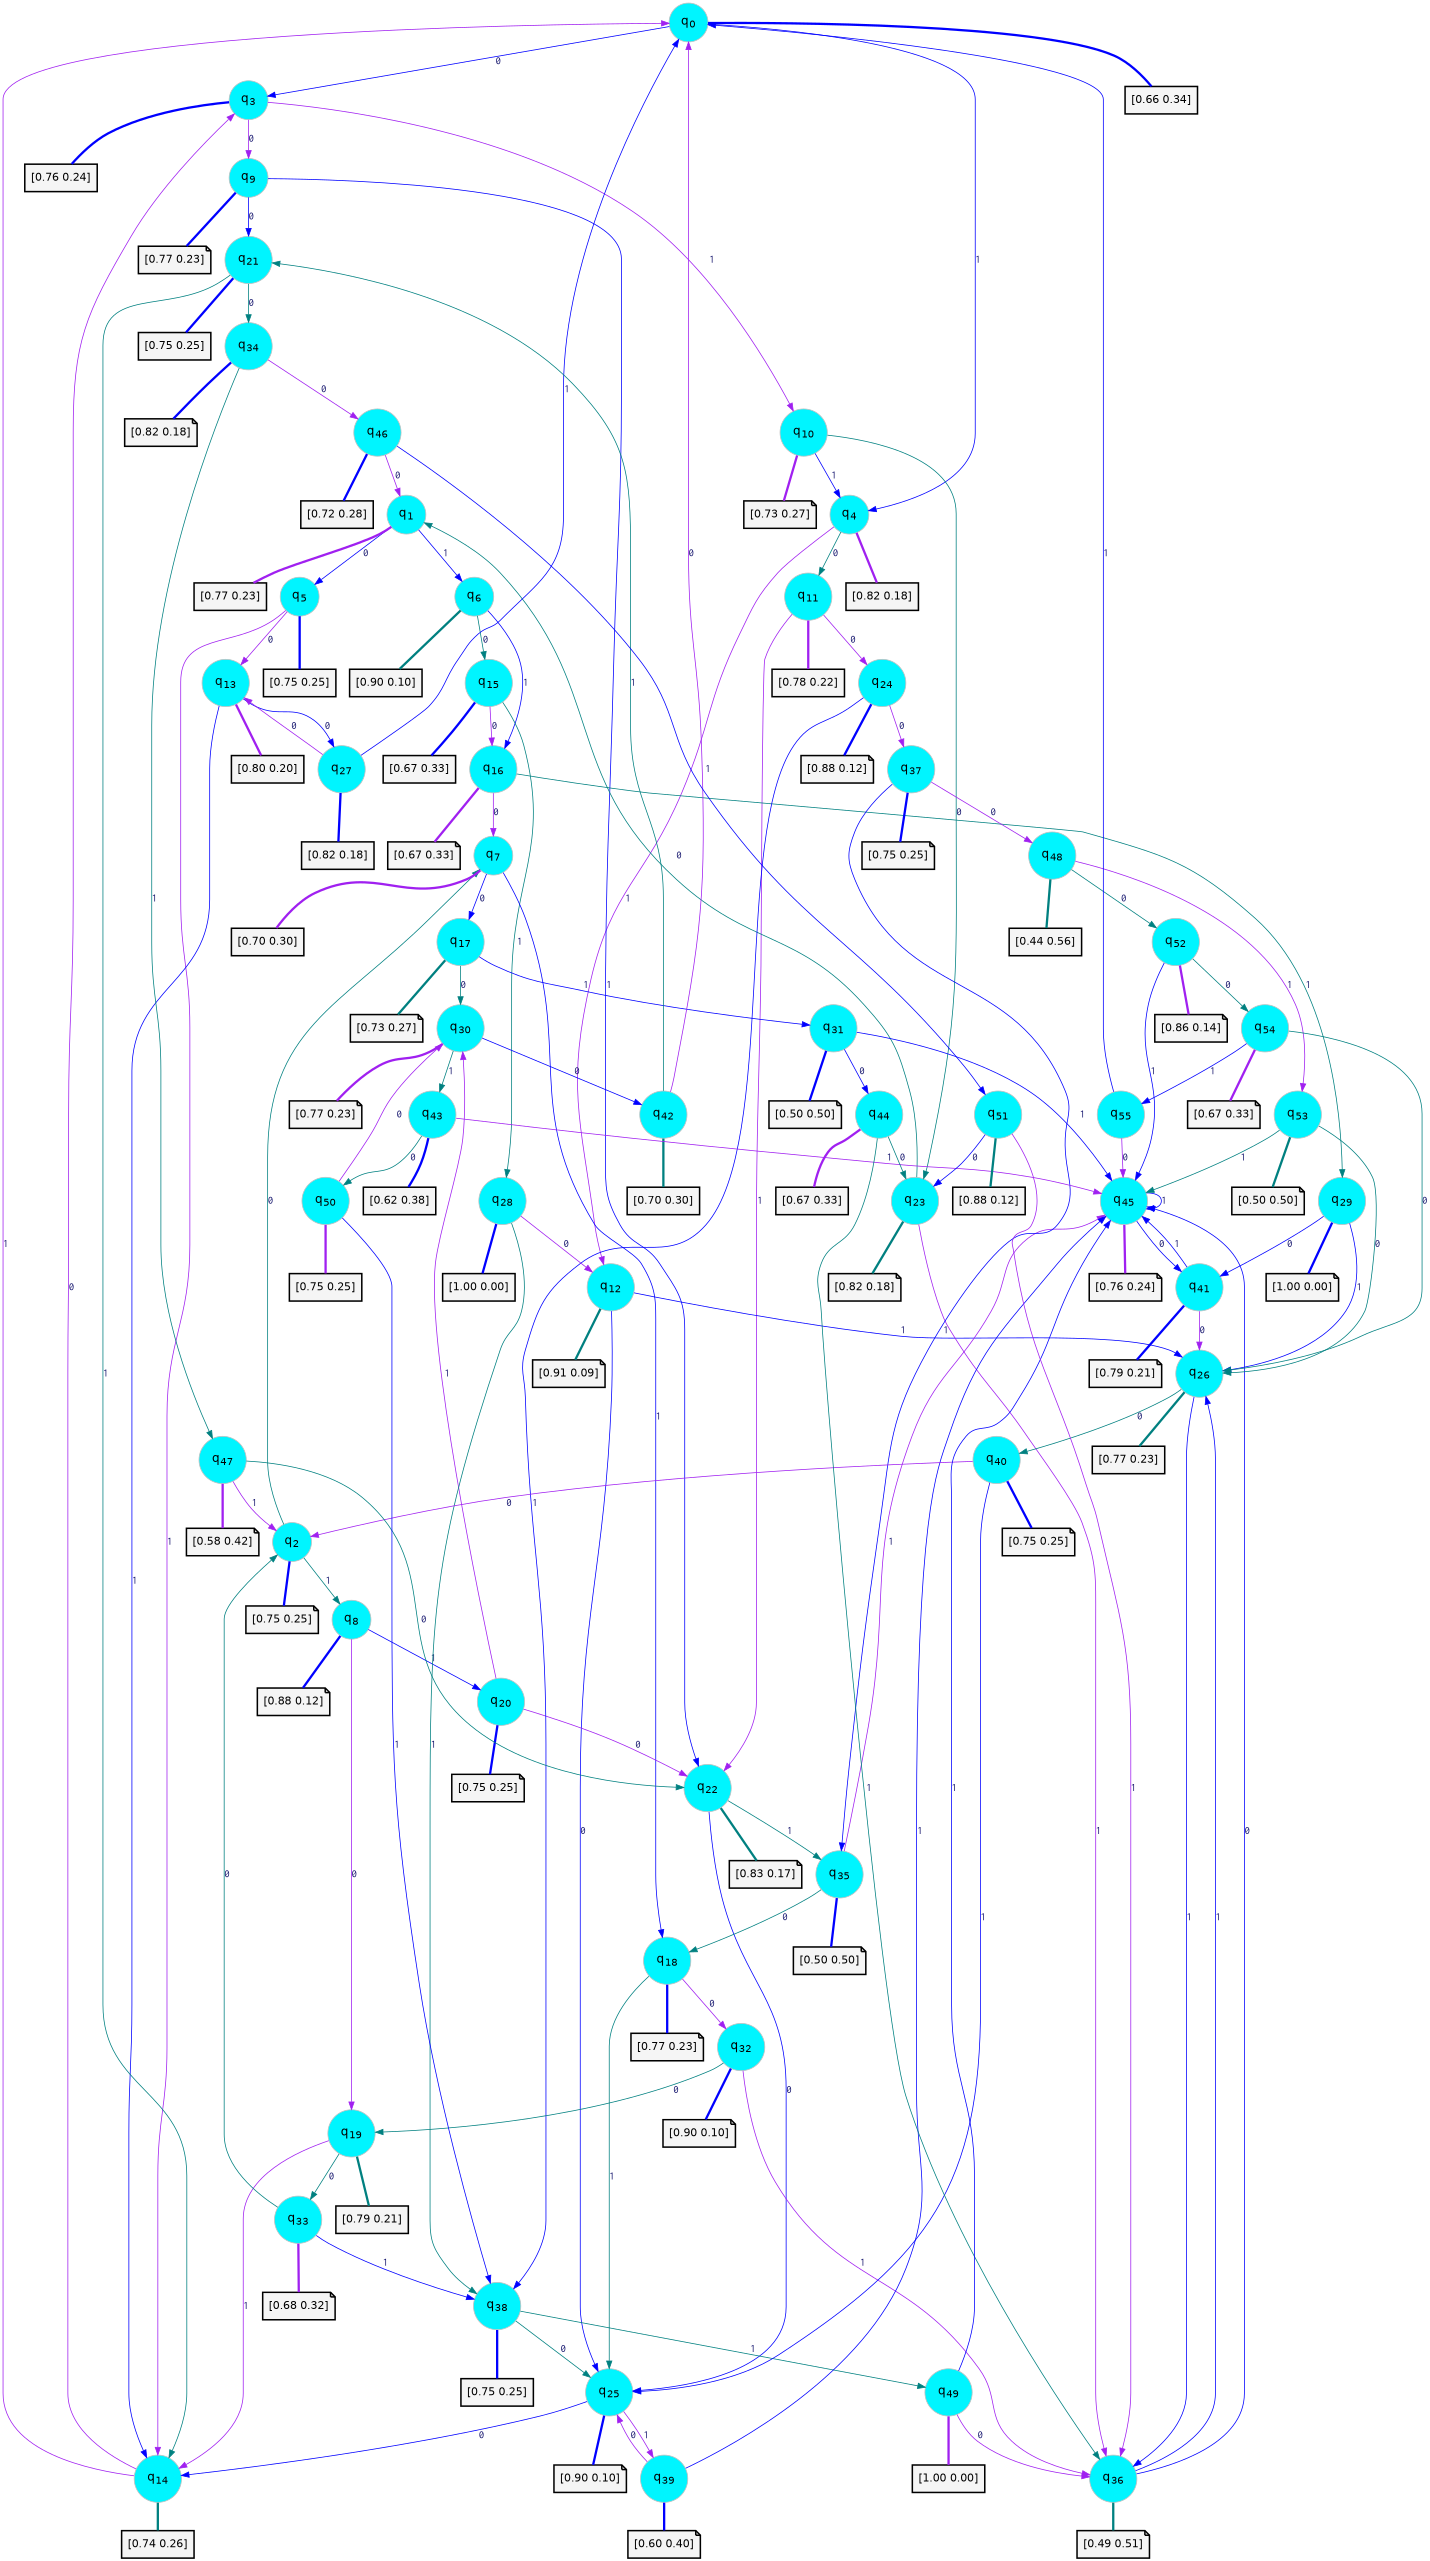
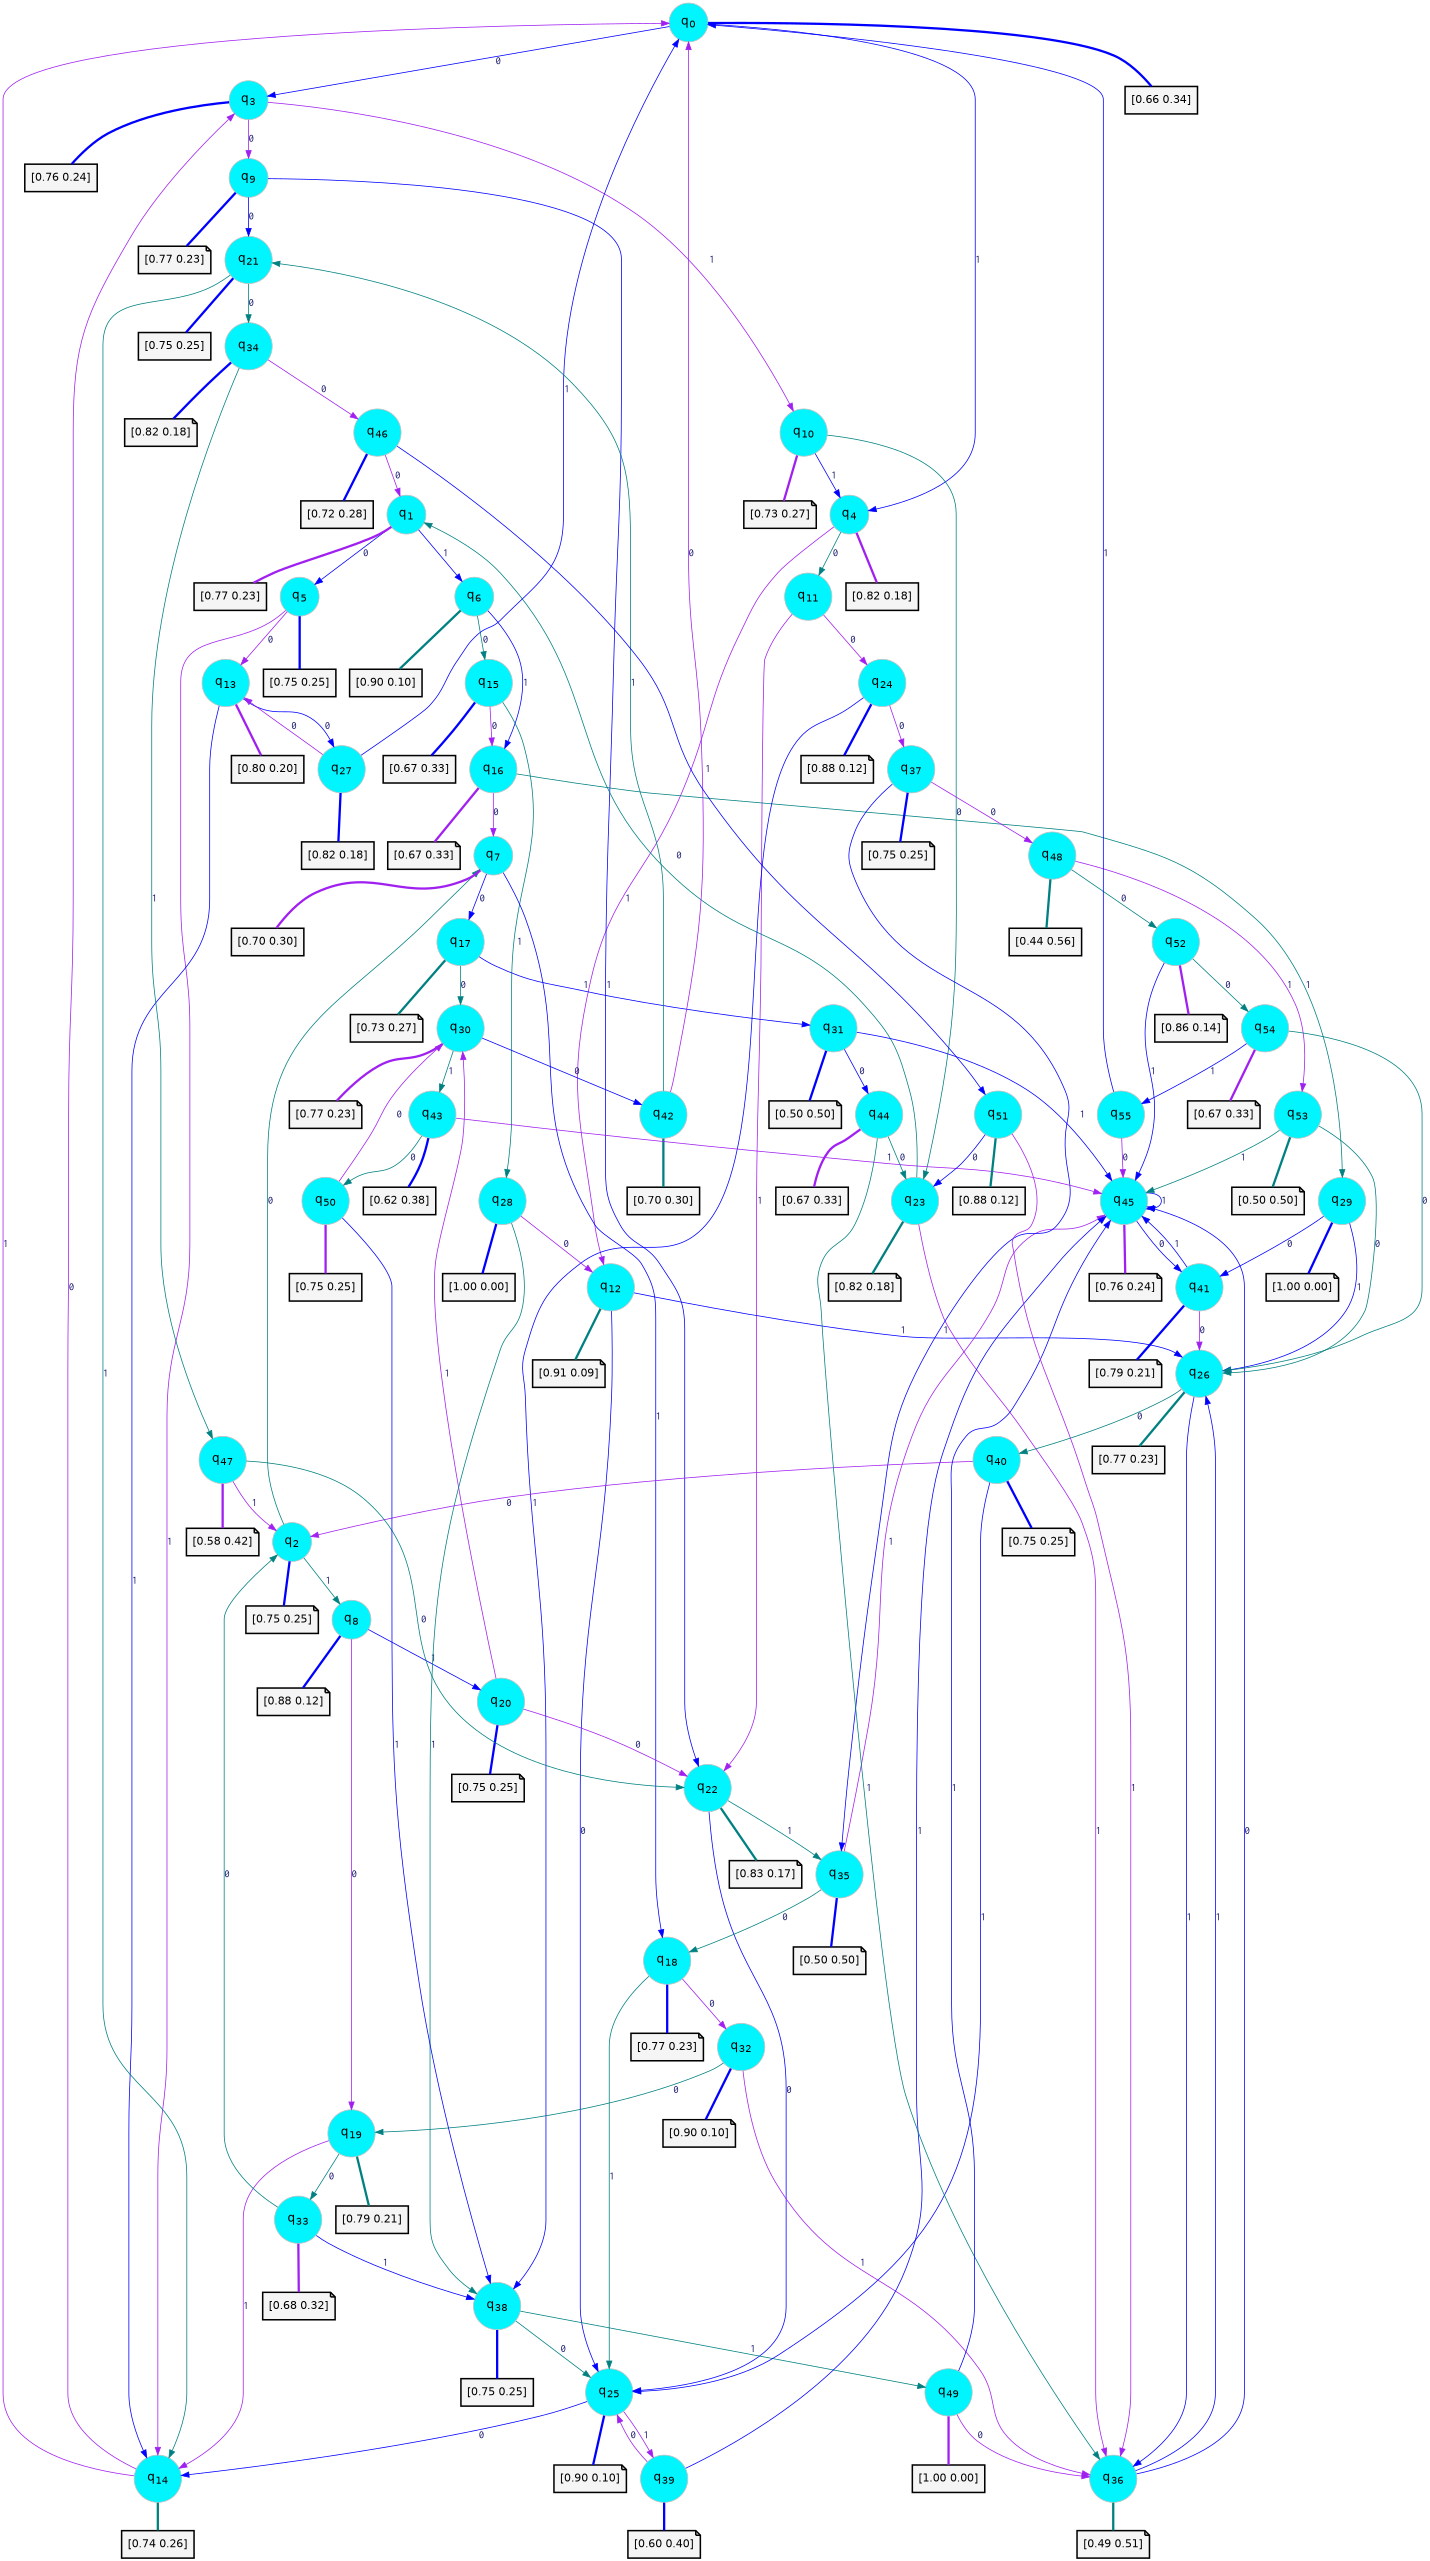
(808, 683) -> none
